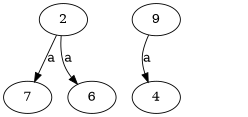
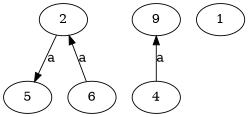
none -> (221, 20)
(143, 54) -> (156, 63)
(62, 58) -> (79, 63)
(28, 97) -> (28, 97)
